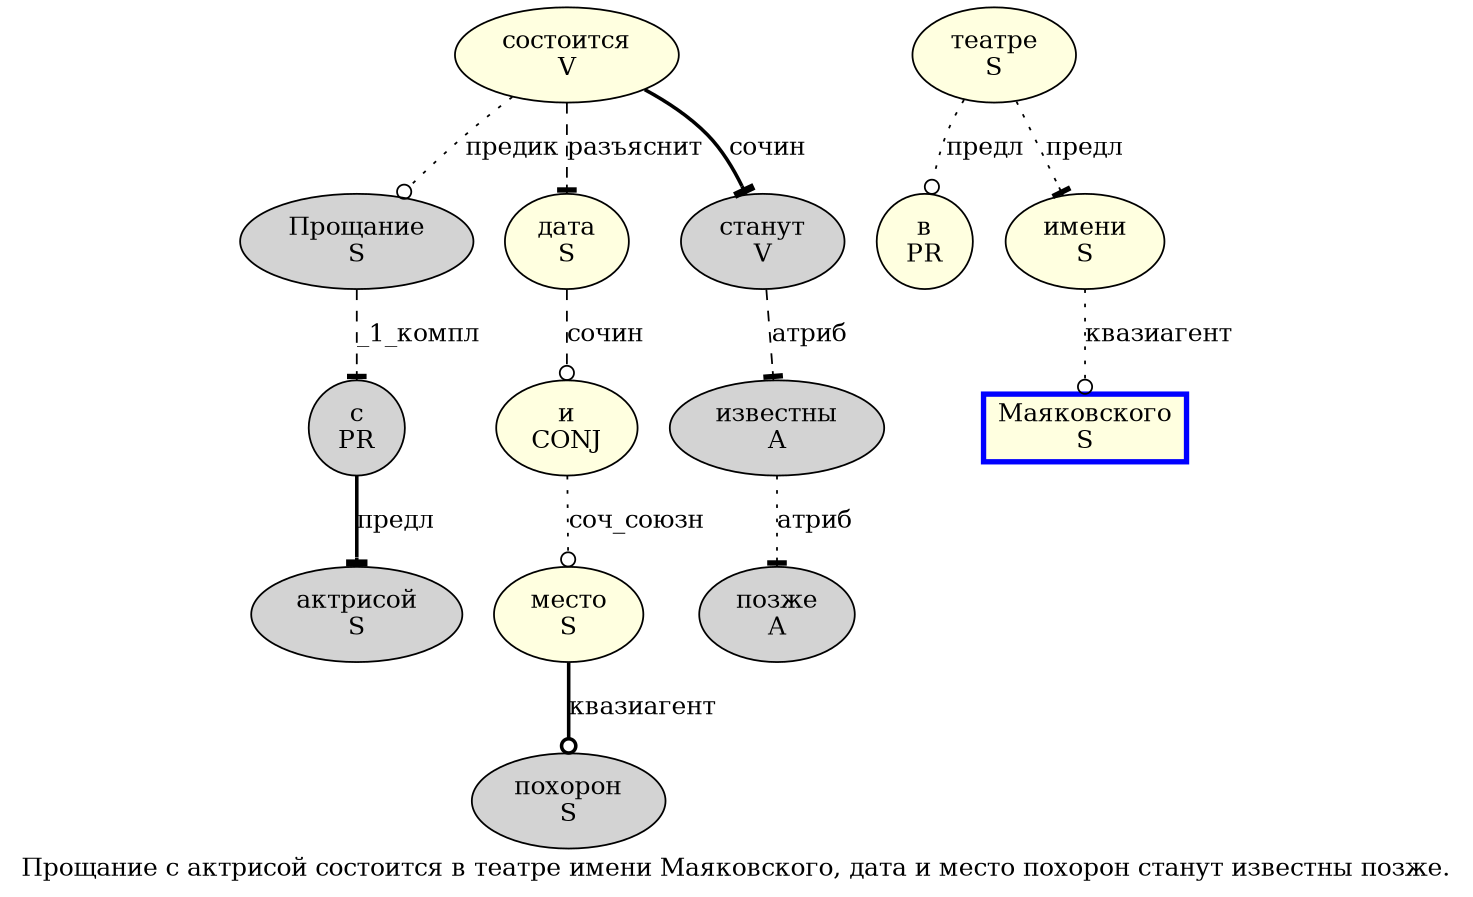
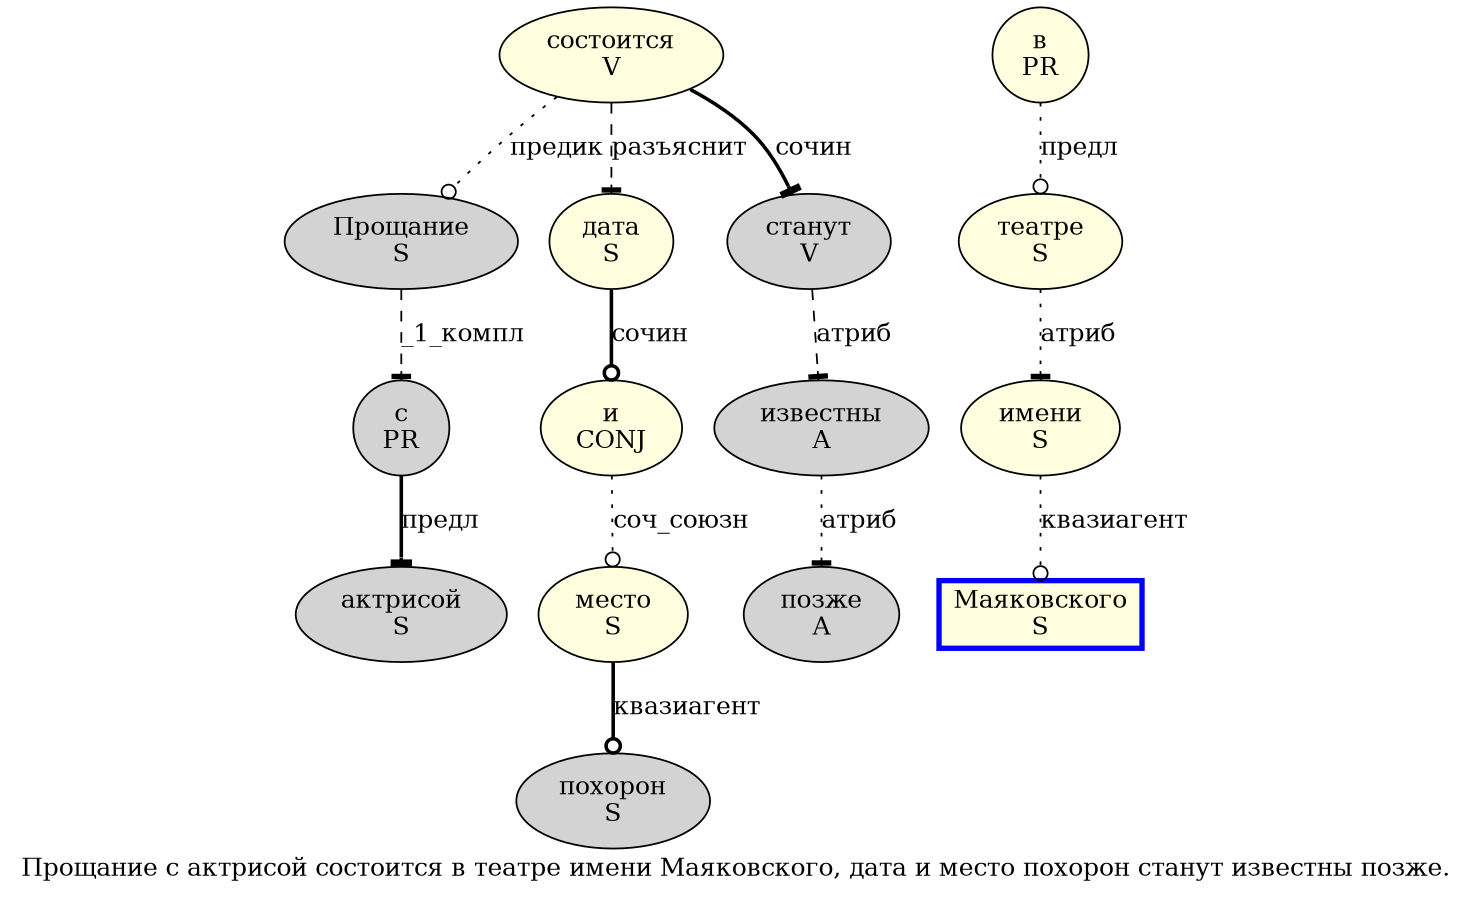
(945, 138) -> (1041, 141)
(1085, 148) -> (1079, 335)
(567, 327) -> (611, 327)
